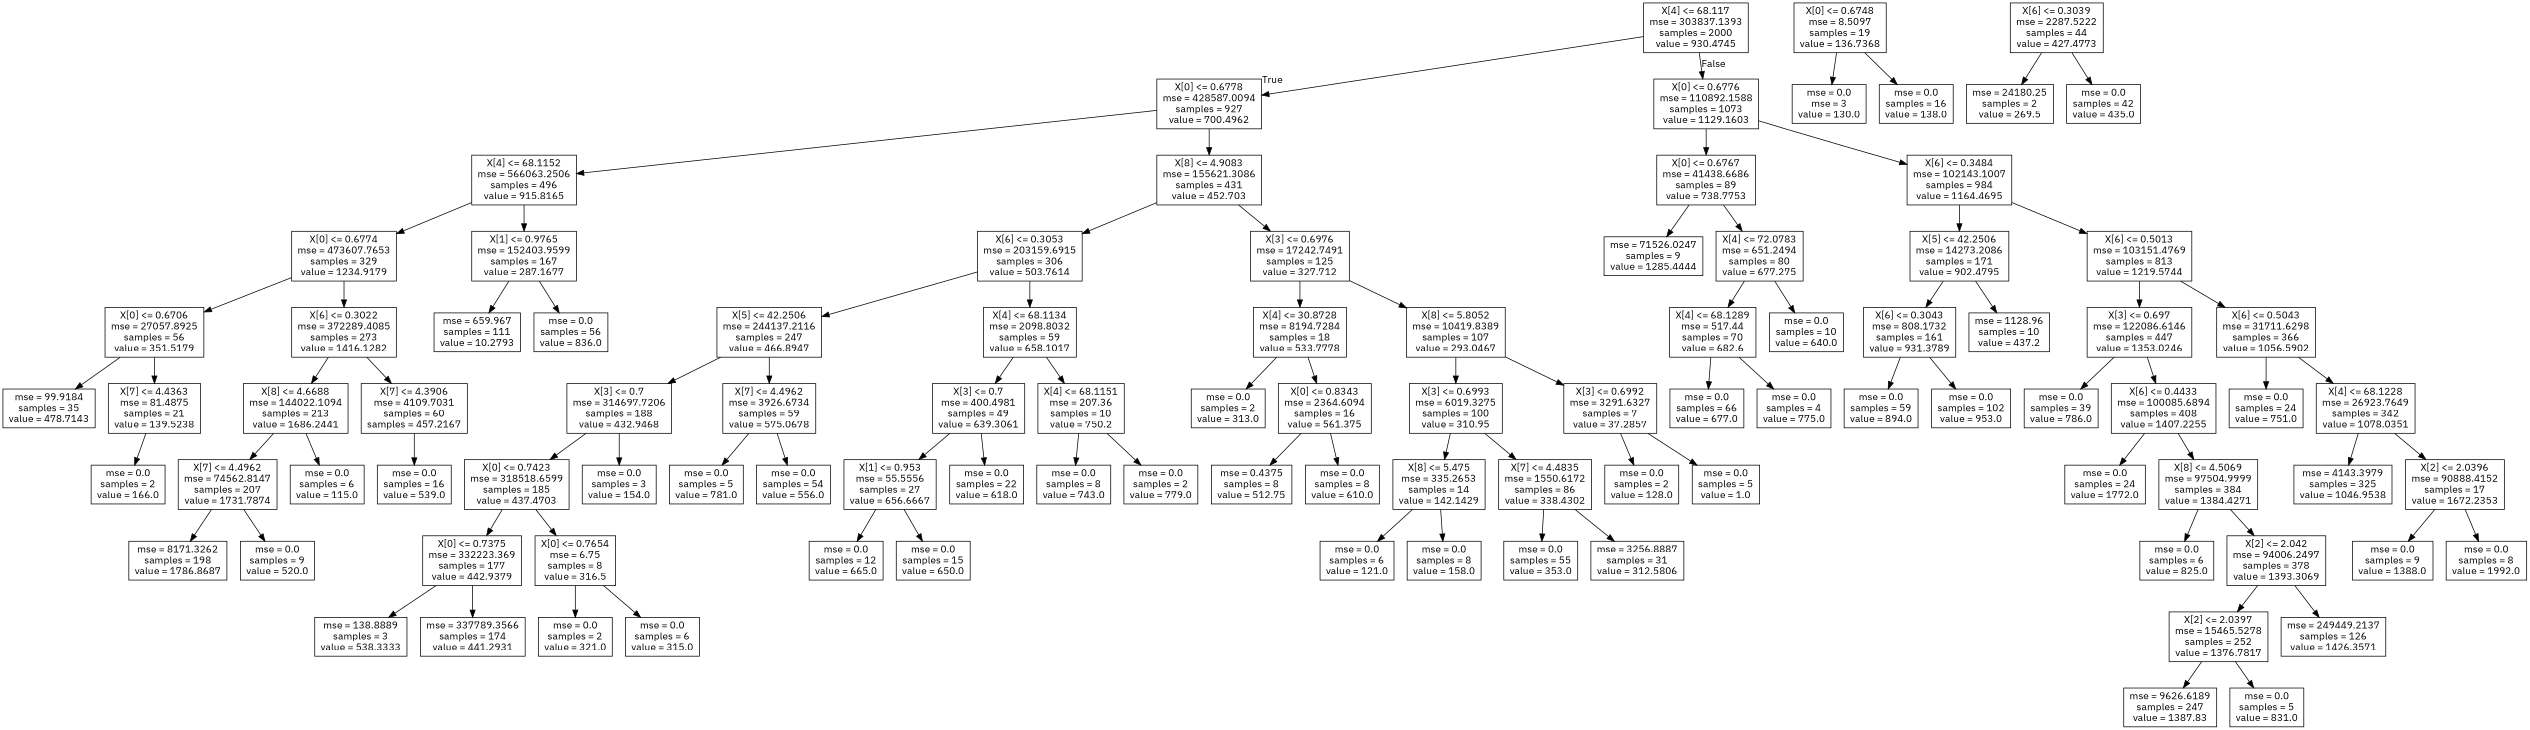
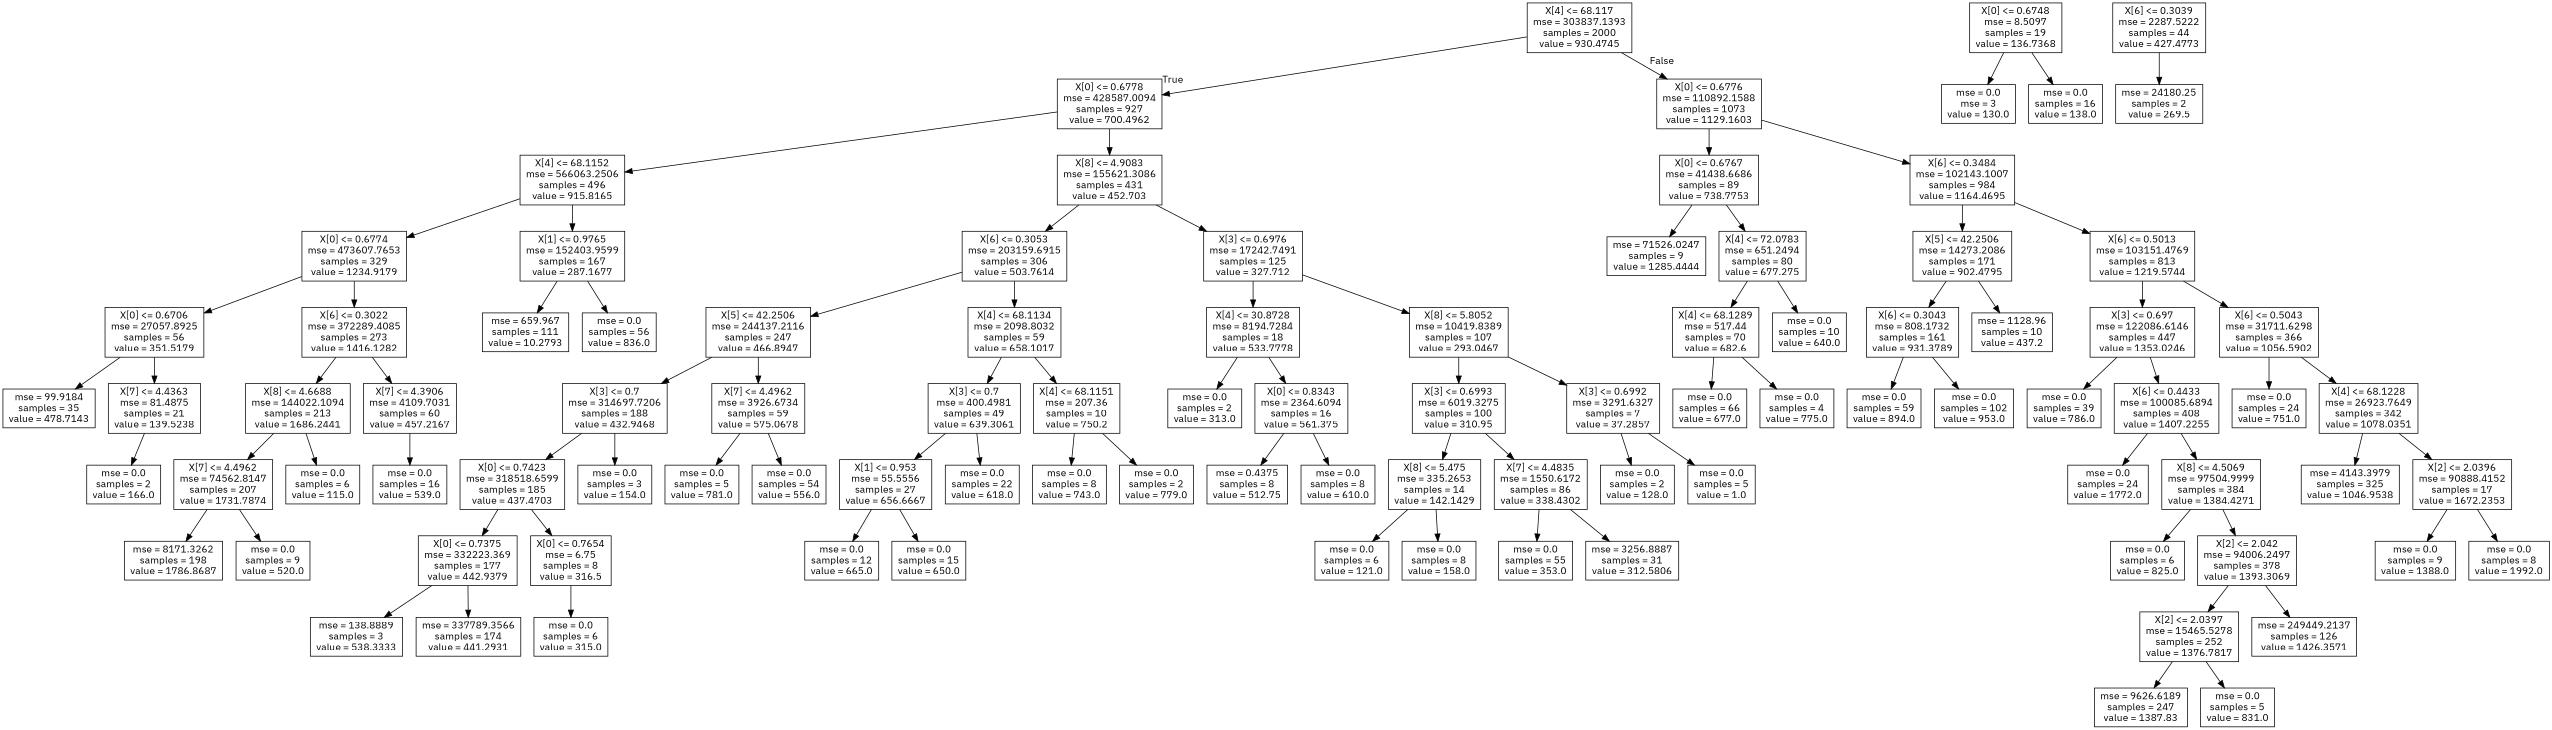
(2104, 104) -> none
(414, 408) -> (410, 408)
(575, 637) -> none
